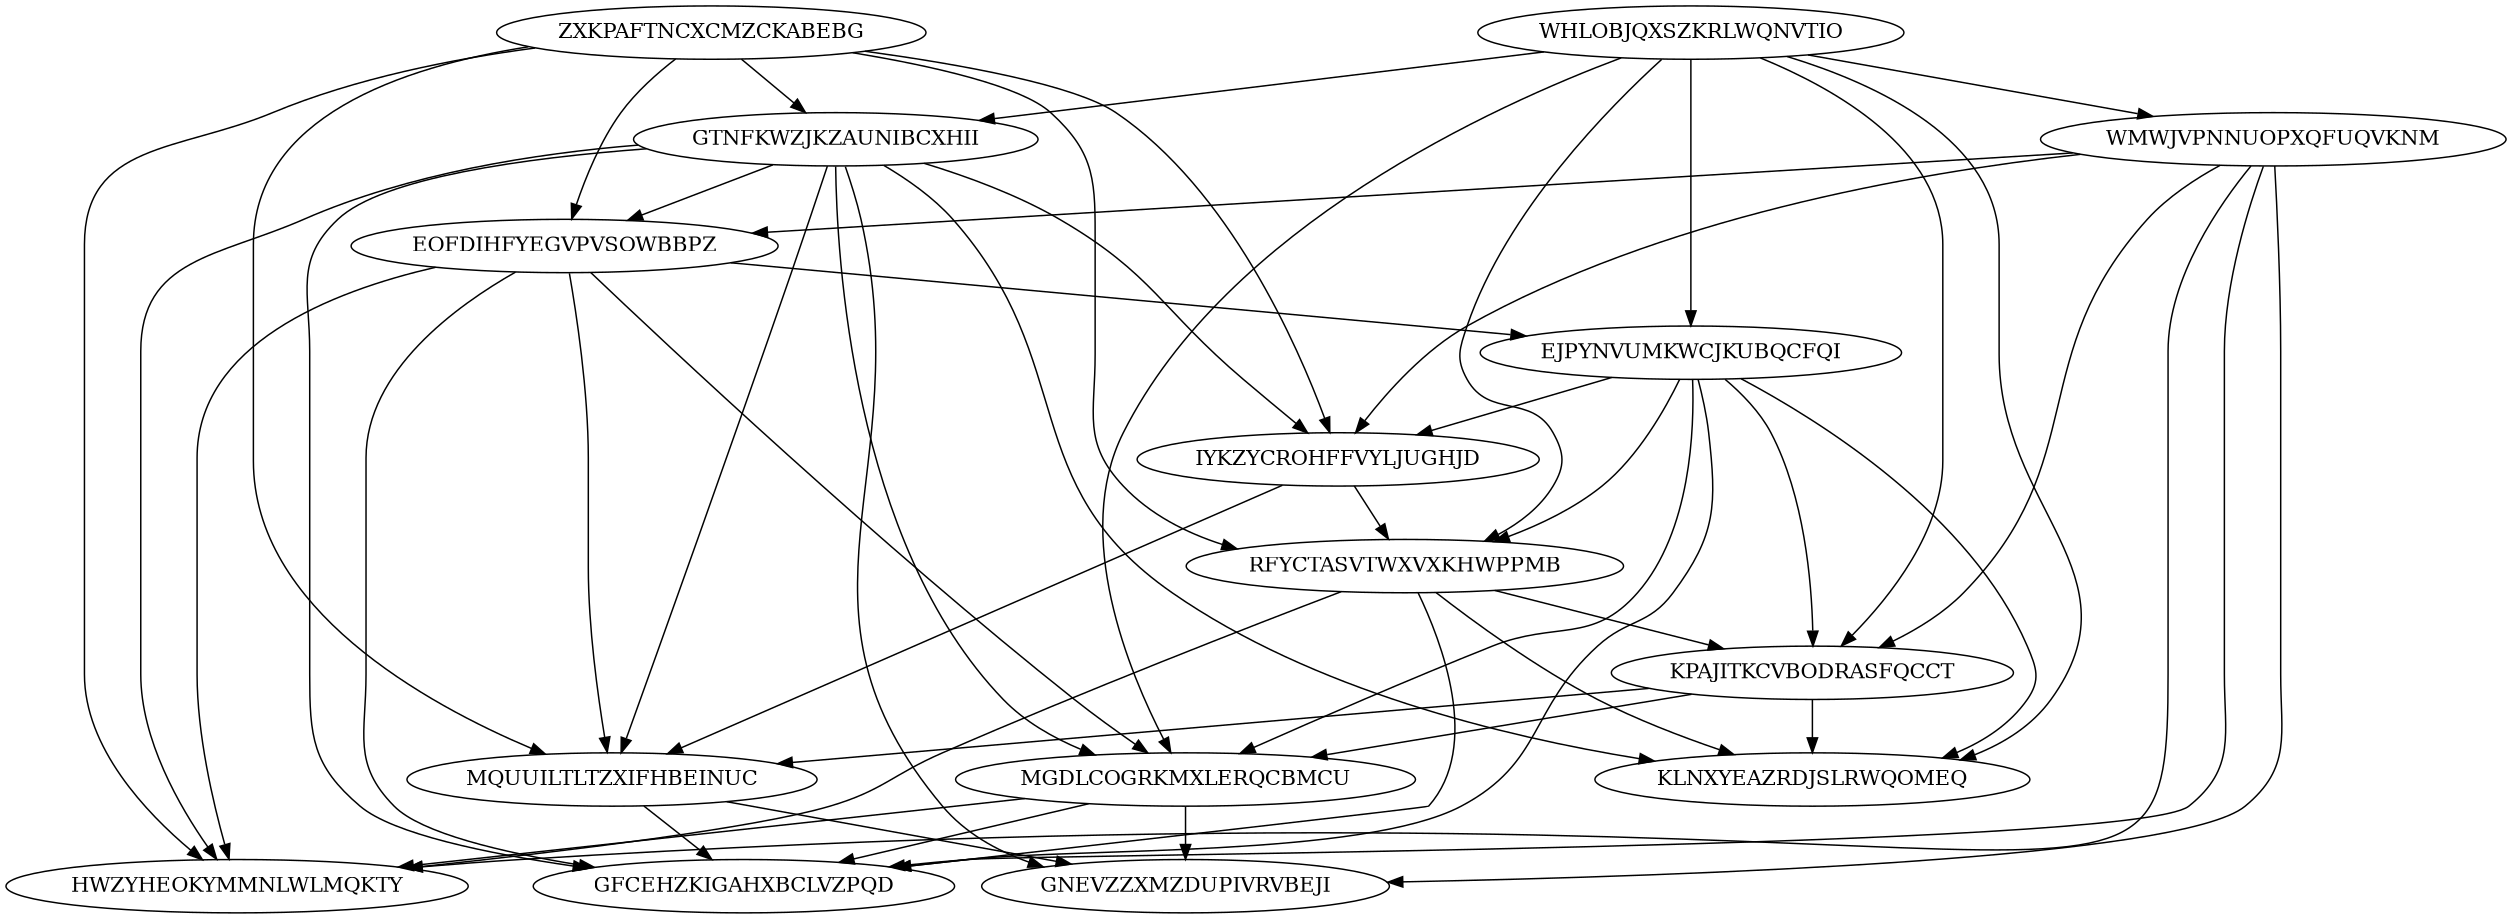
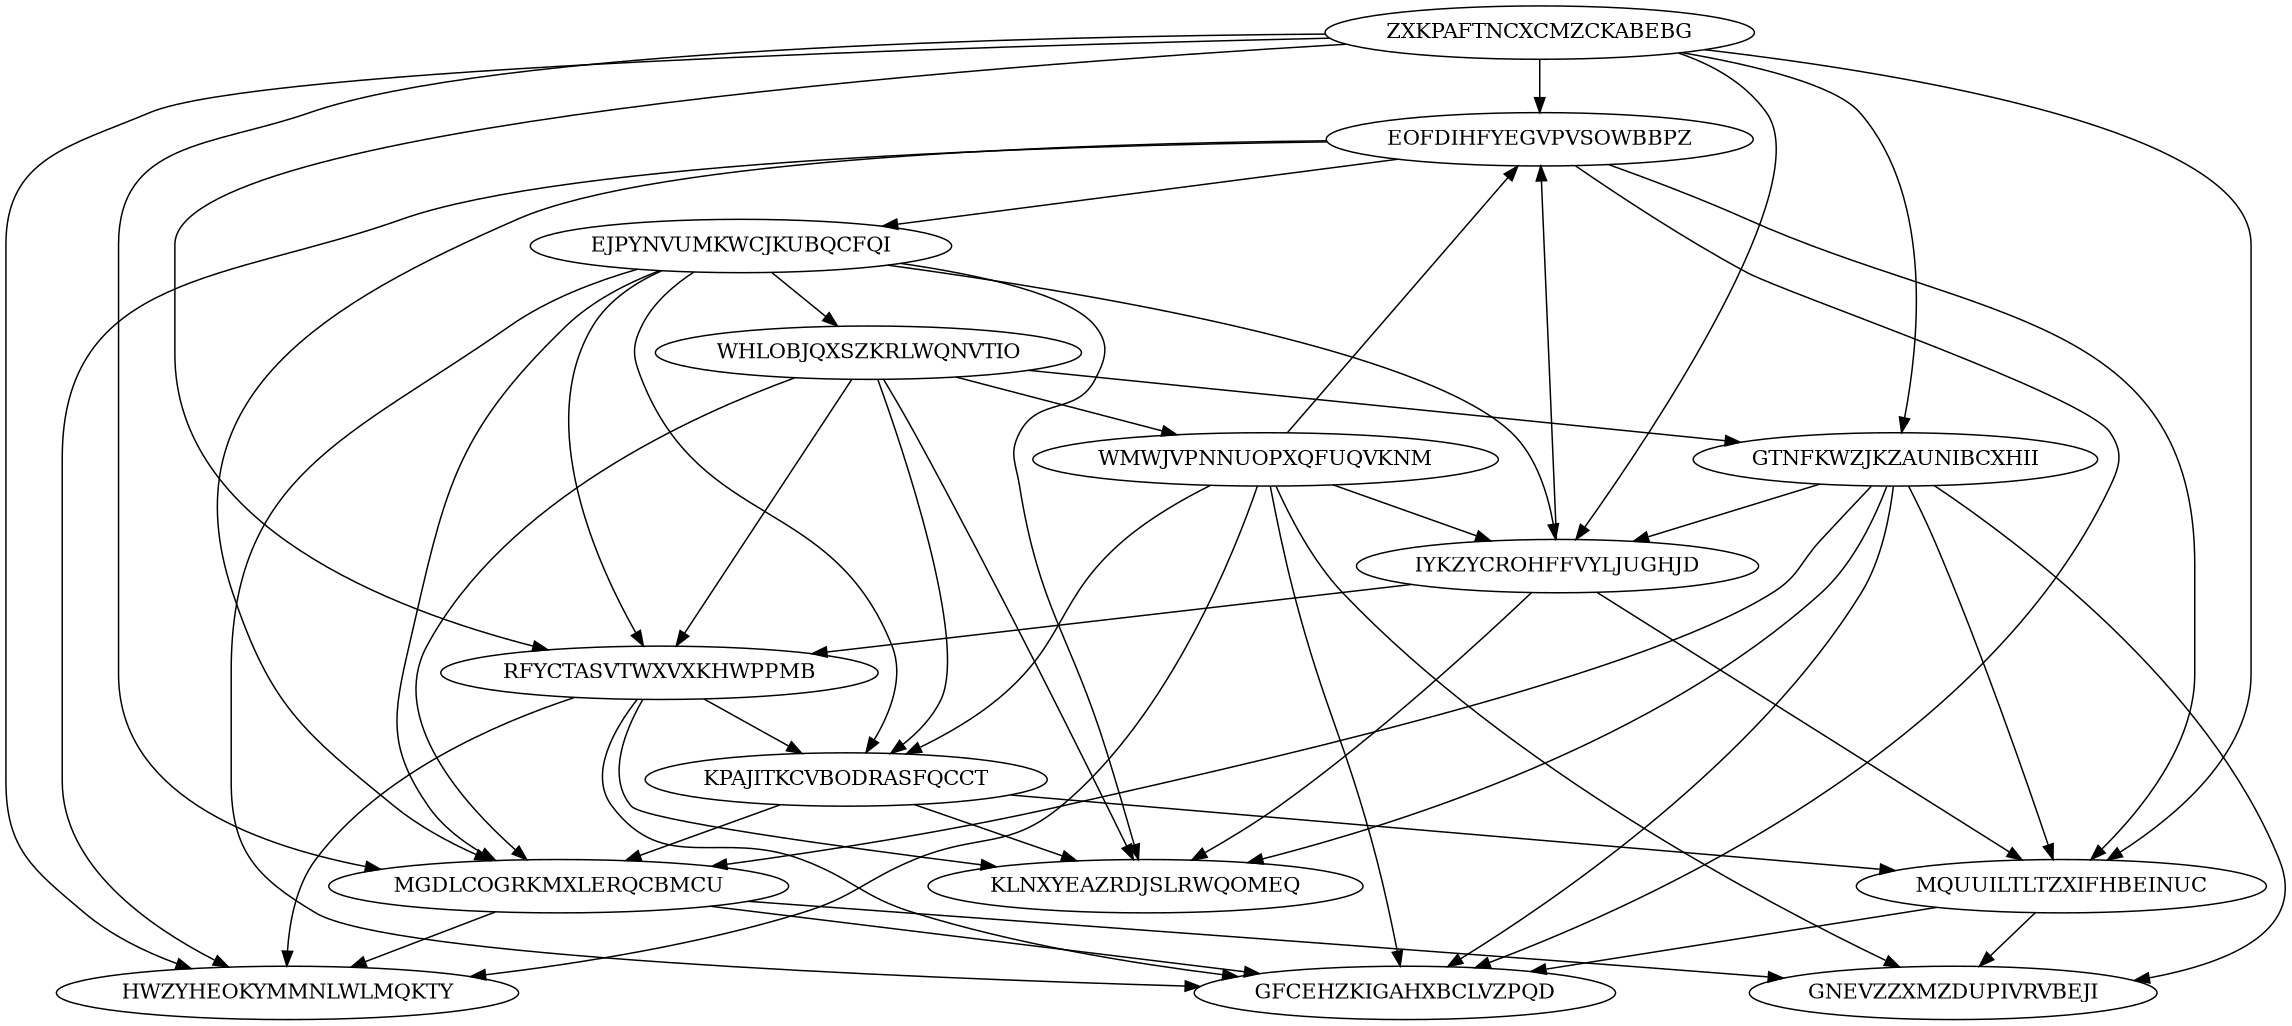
none -> (308, 113)
(1691, 185) -> (799, 295)
(707, 190) -> (1549, 360)
(144, 321) -> none
none -> (1391, 718)
